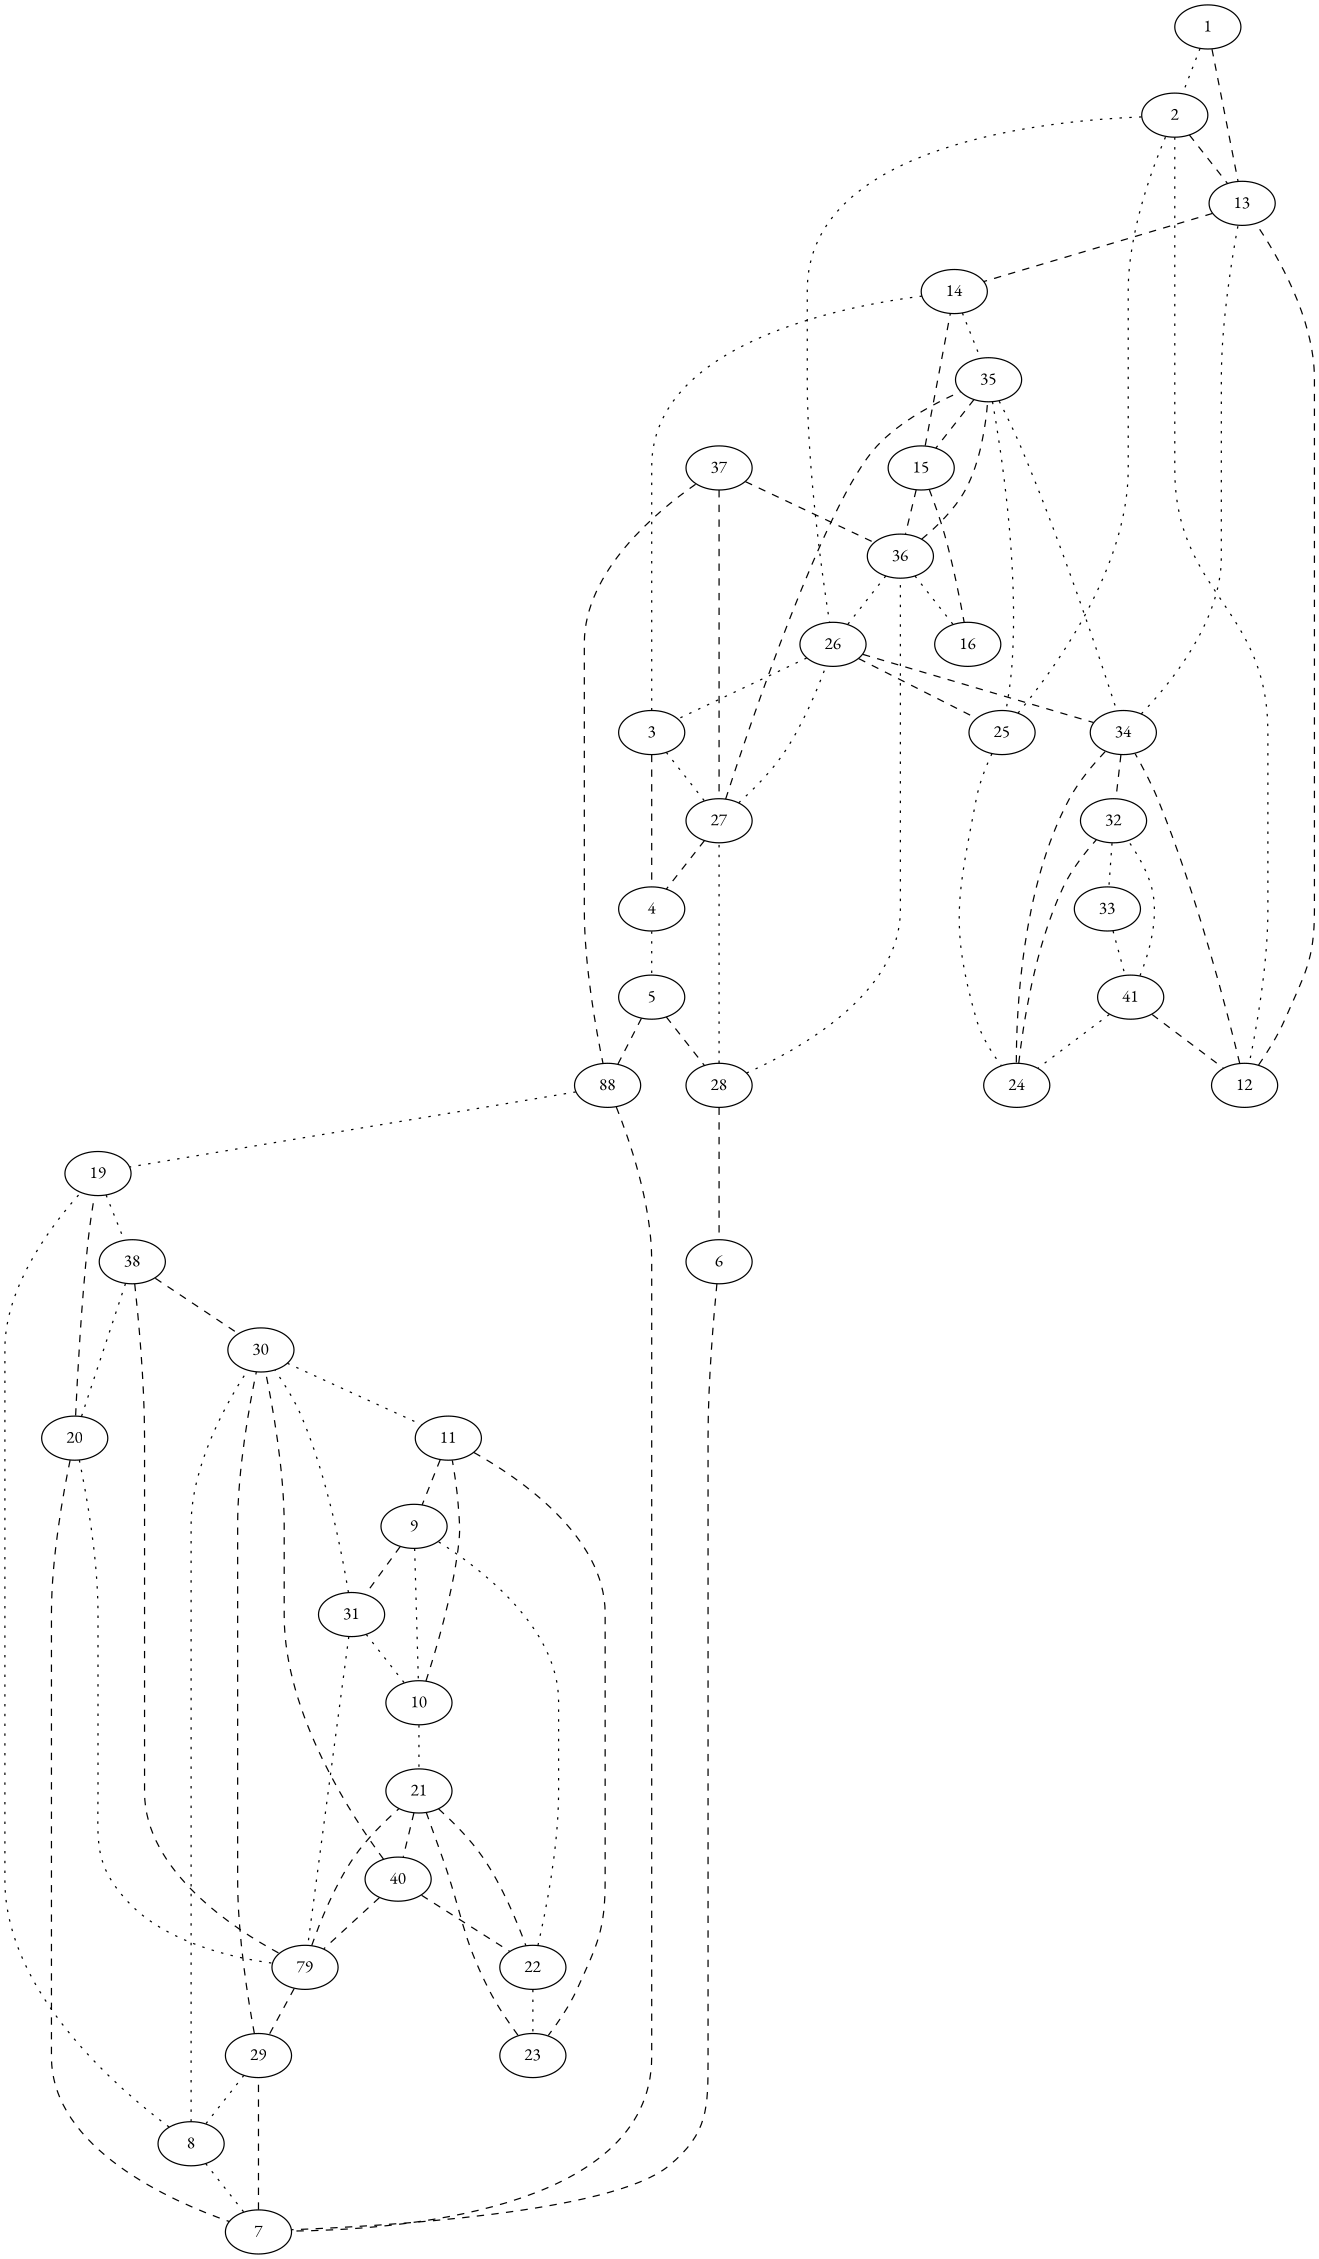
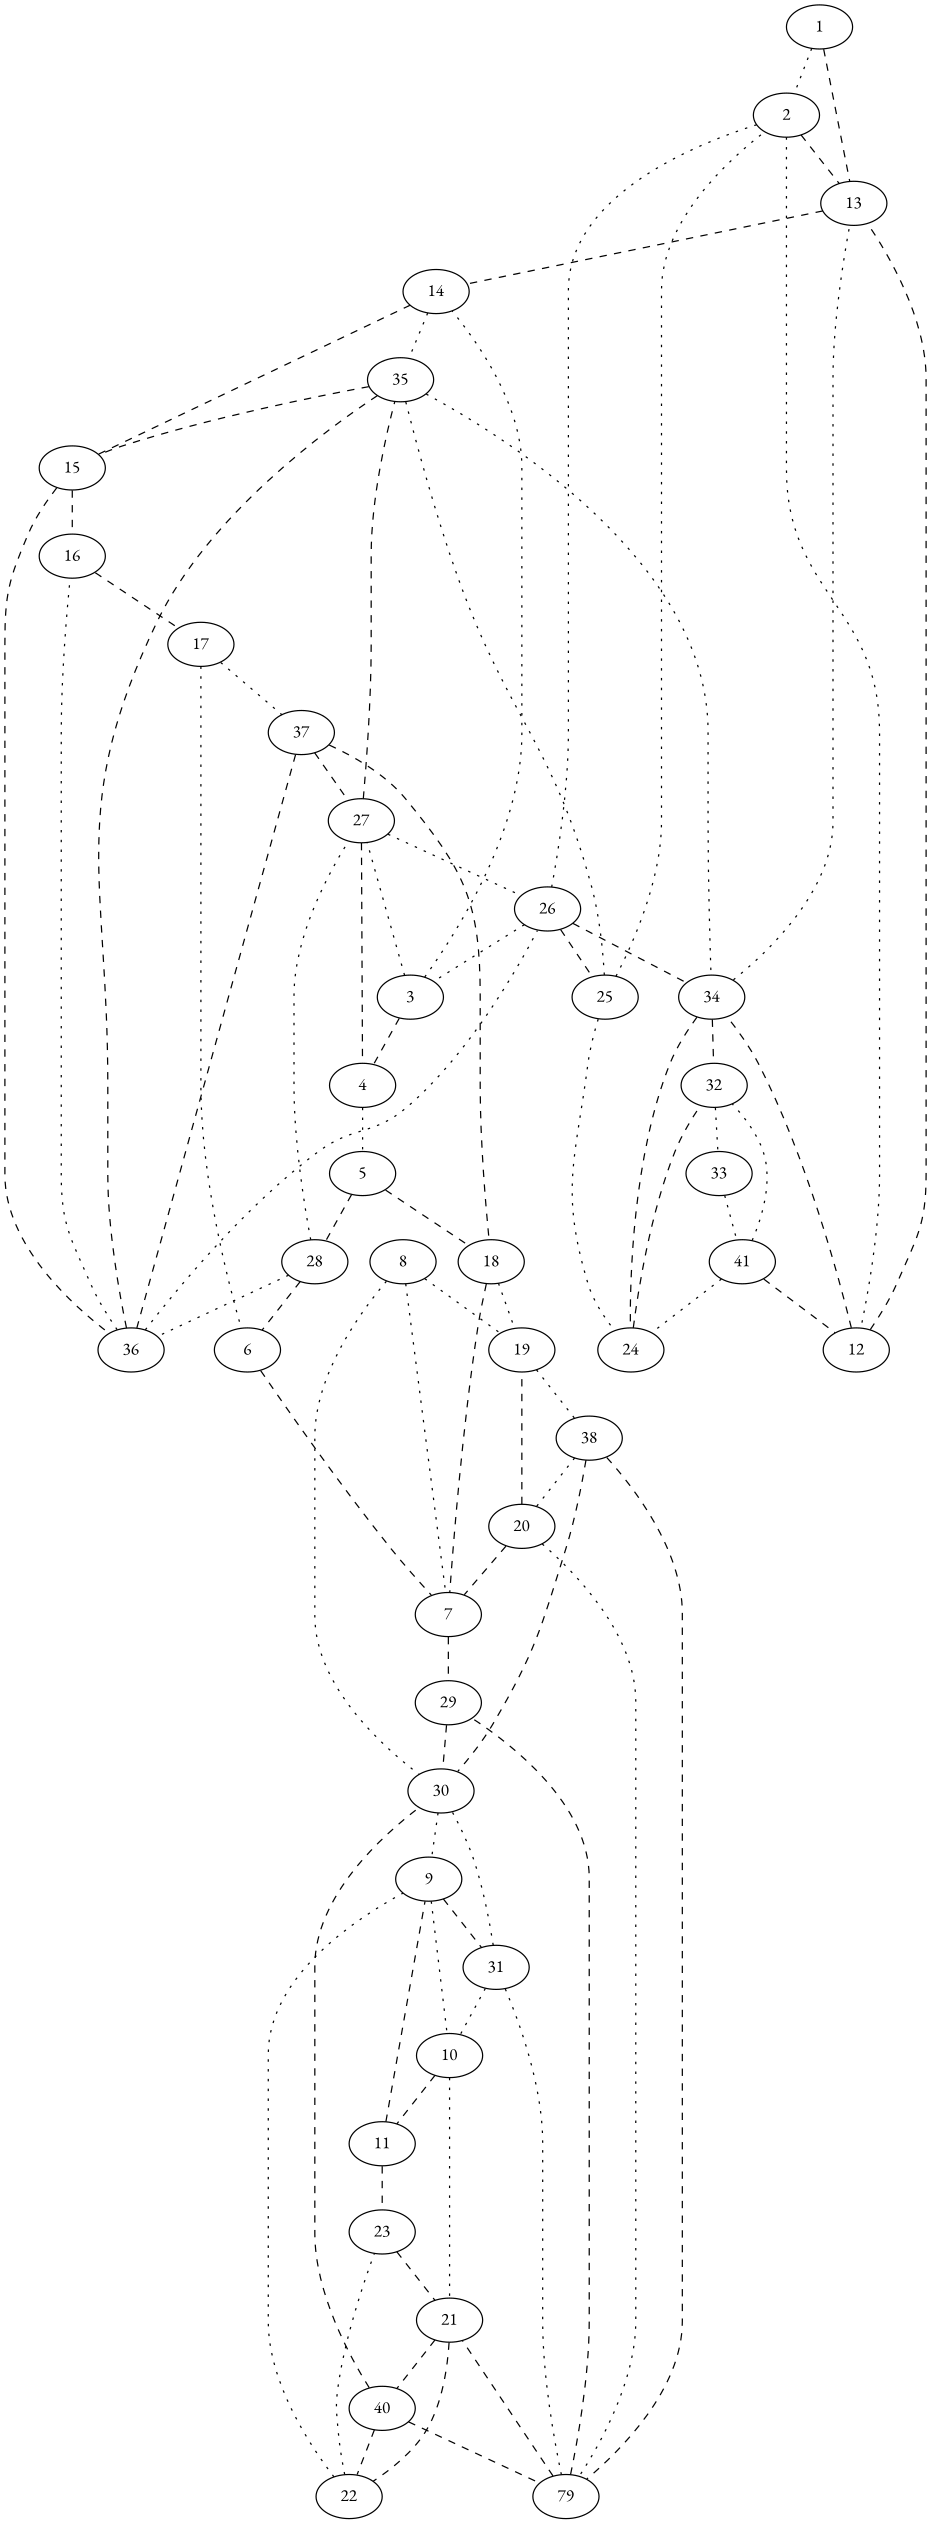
none -> (201, 644)
(608, 1085) -> (491, 1262)
(354, 1394) -> (435, 1835)
(225, 2100) -> none
